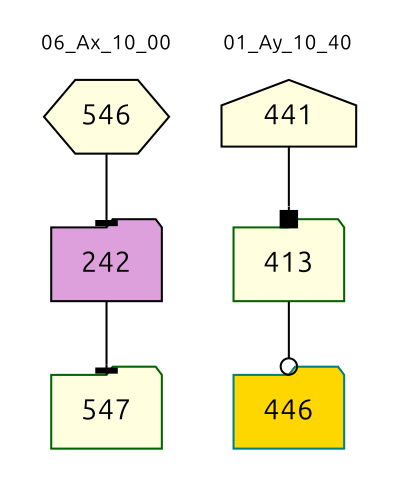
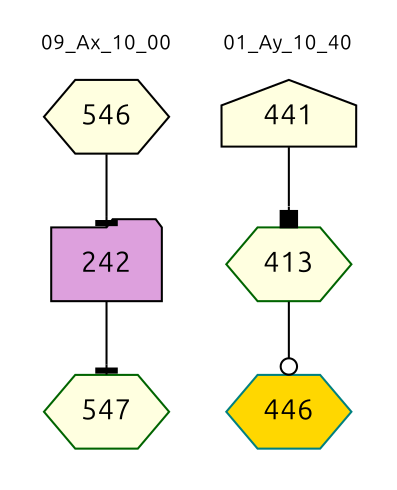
(107, 44) -> (107, 44)
(289, 264) -> (289, 264)
(107, 412) -> (107, 412)
(289, 412) -> (289, 412)
